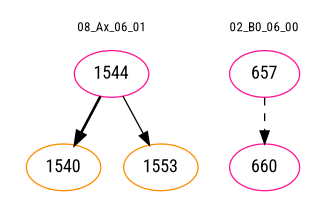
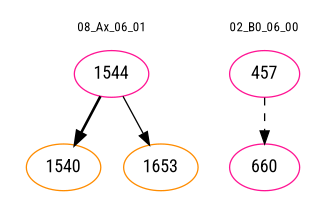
(265, 74) -> (265, 74)
(161, 167) -> (161, 167)
